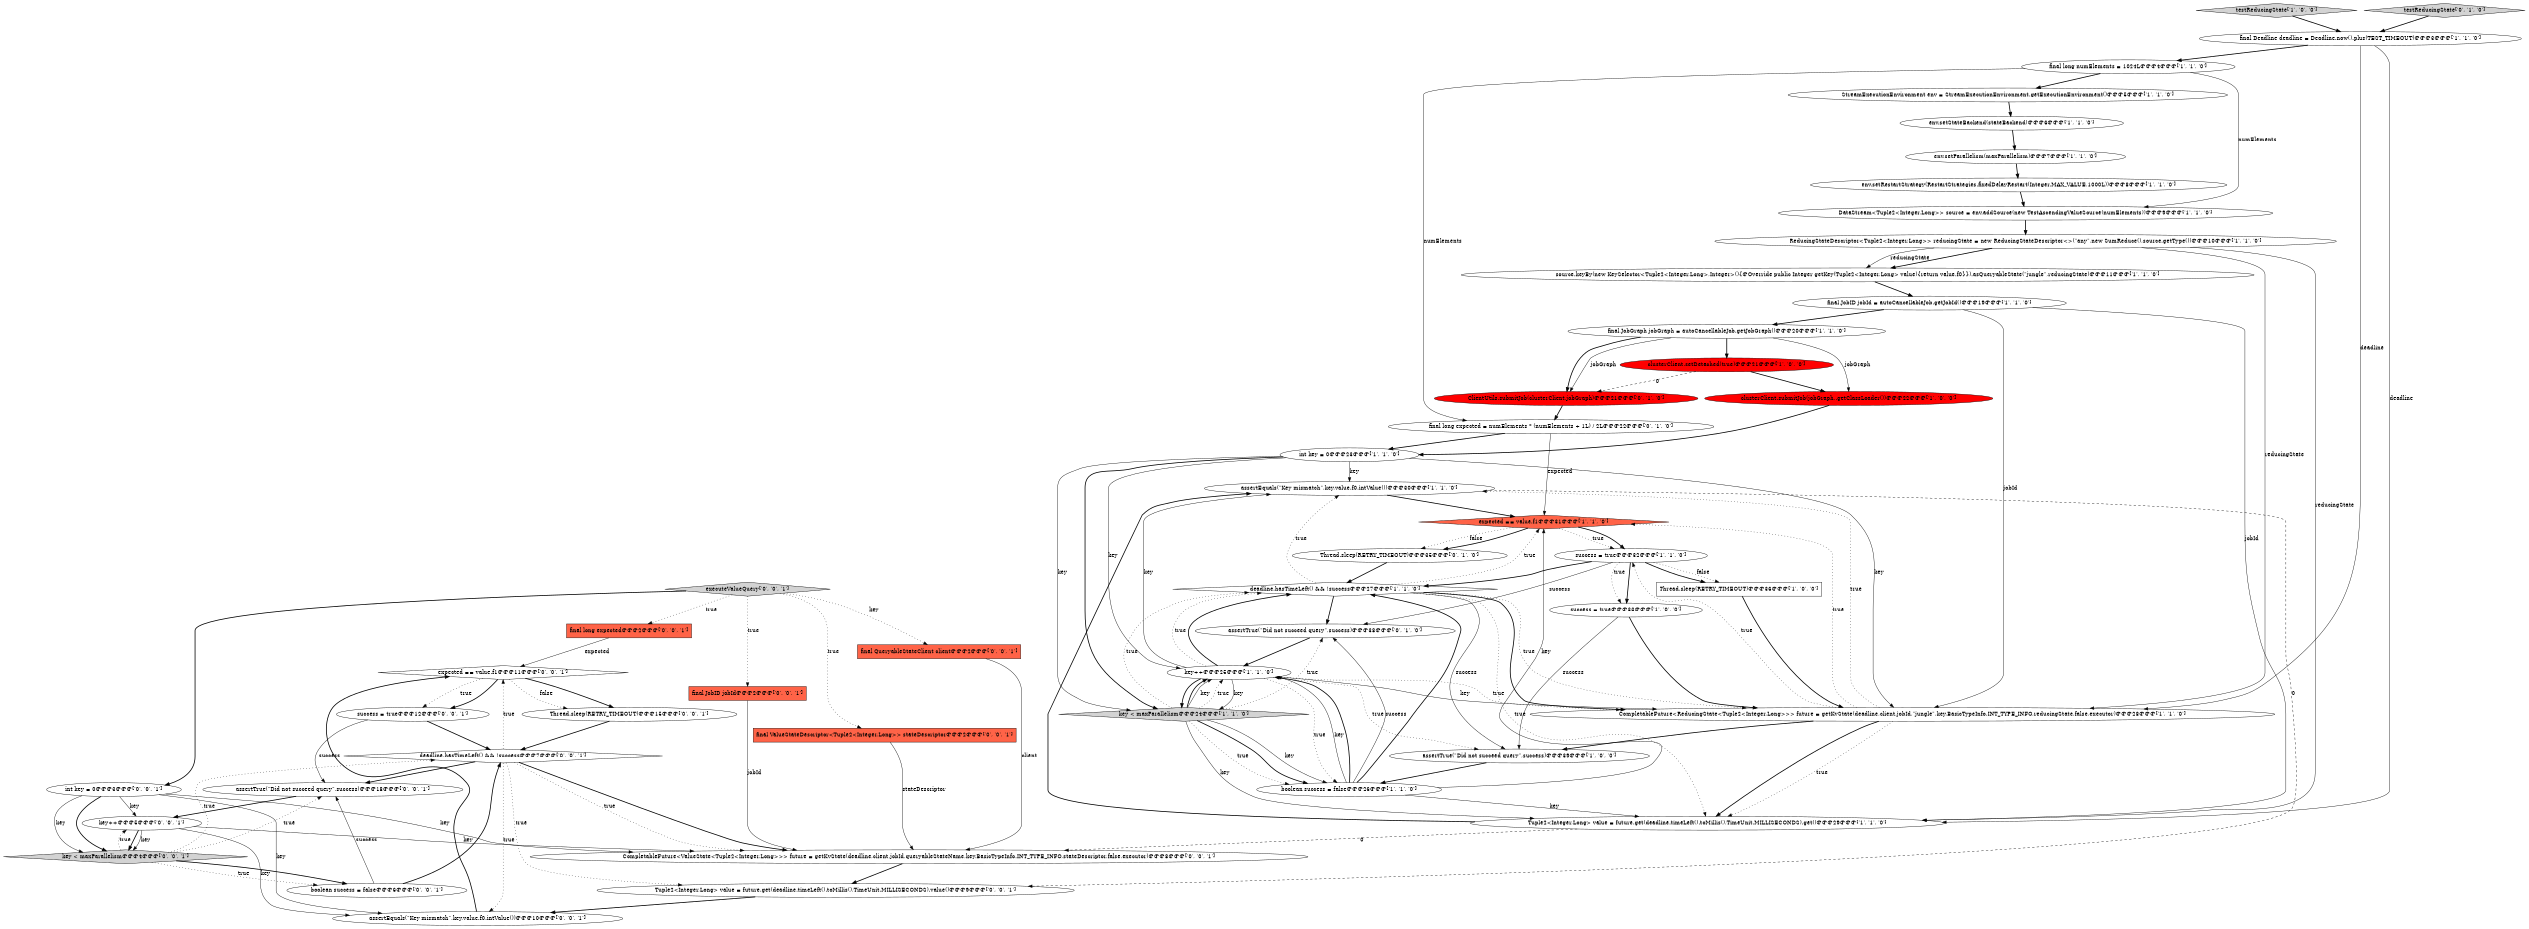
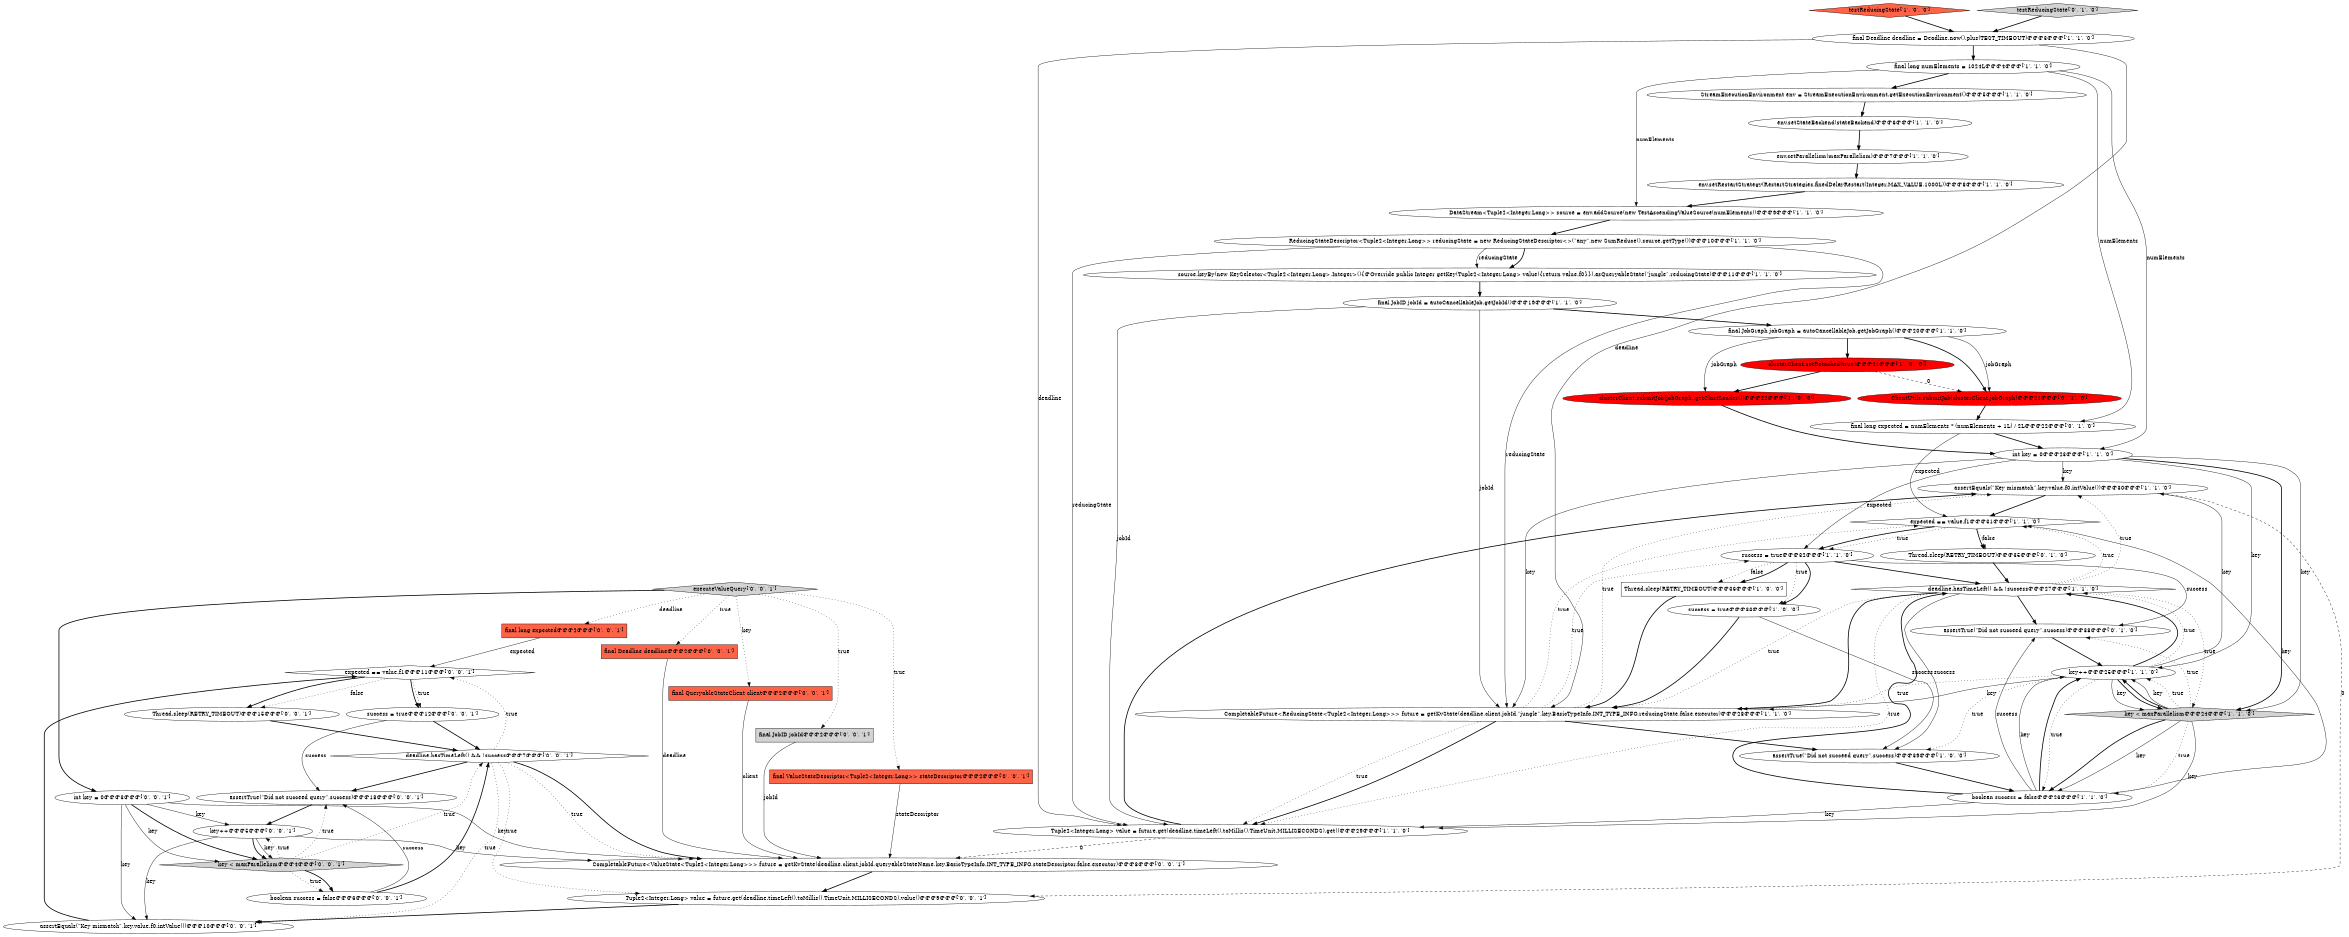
(2277, 10) -> (1890, 10)
none -> (2146, 252)
none -> (1904, 485)
(1544, 522) -> (1975, 522)
(711, 610) -> (671, 610)
(1140, 623) -> (2188, 613)
none -> (669, 652)
(748, 693) -> (815, 735)
